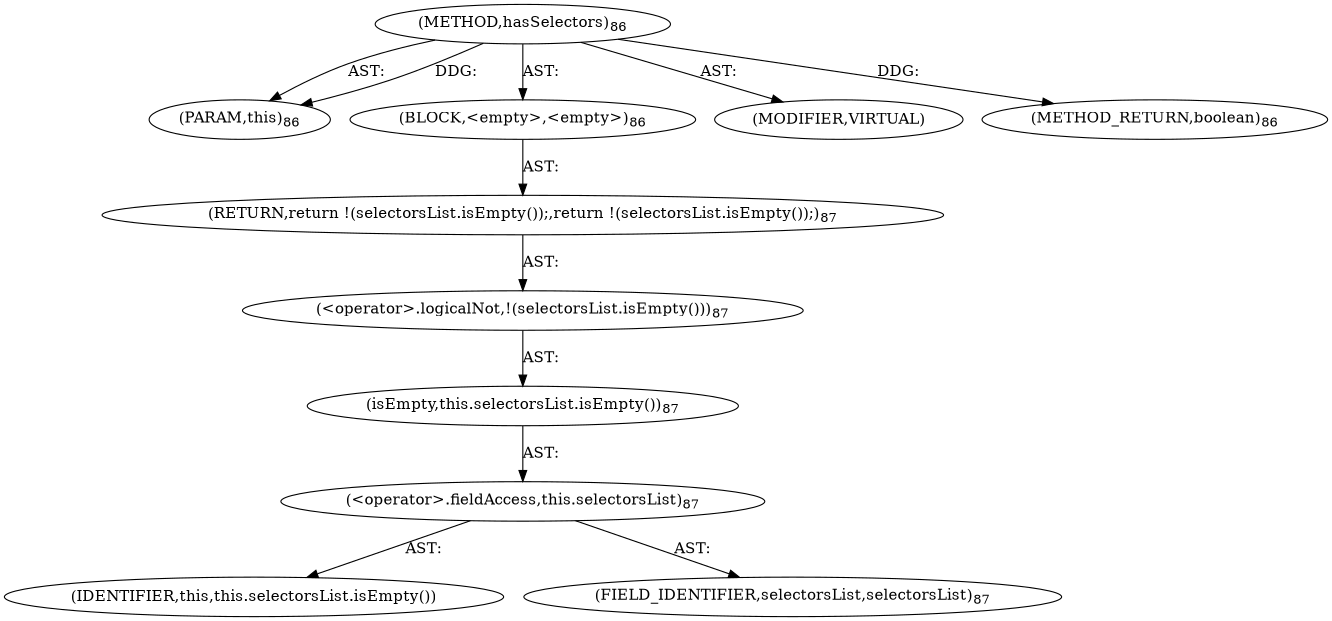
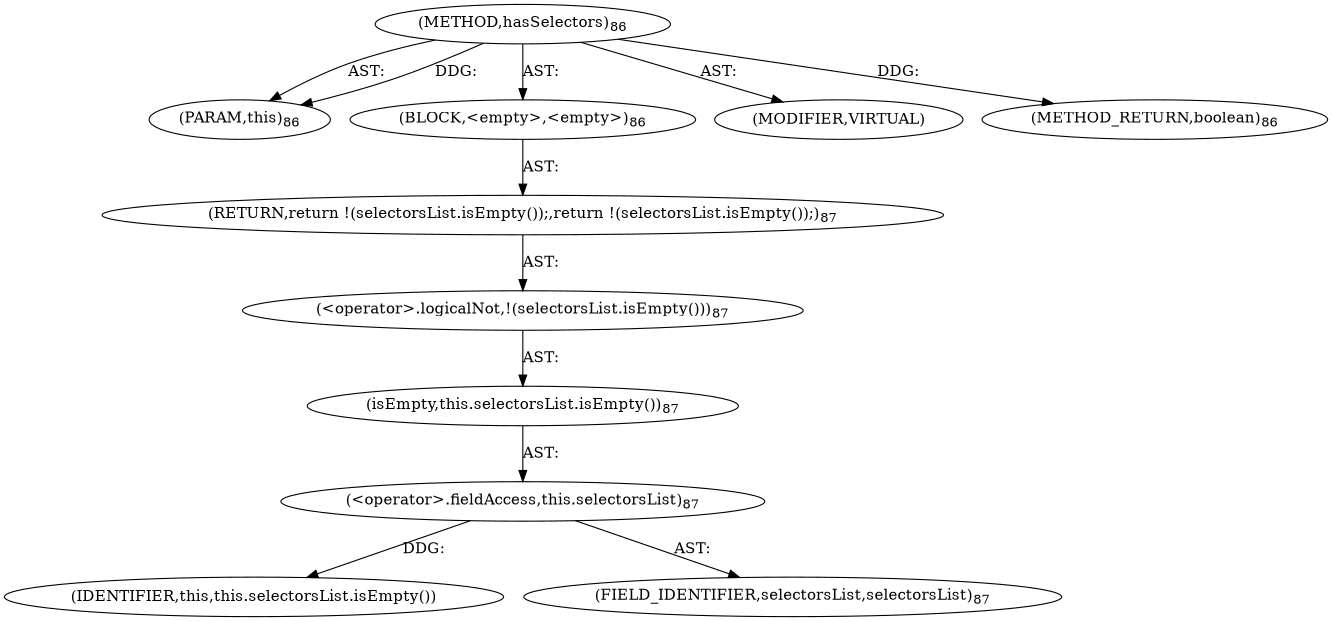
(426, 549) -> (426, 549)
